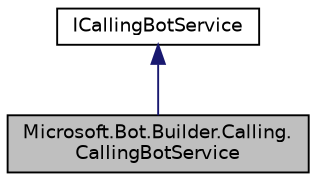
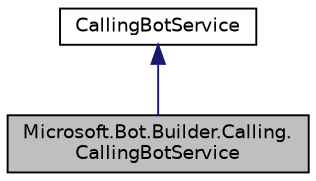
(158, 27) -> (158, 27)
